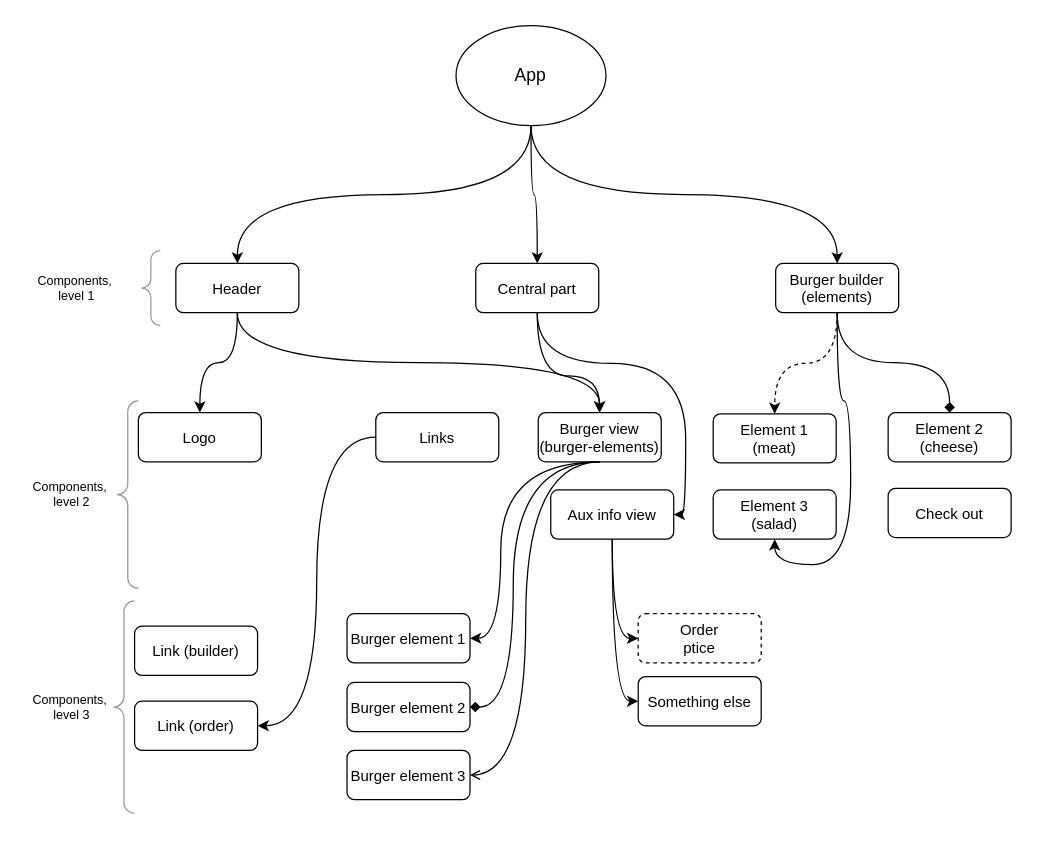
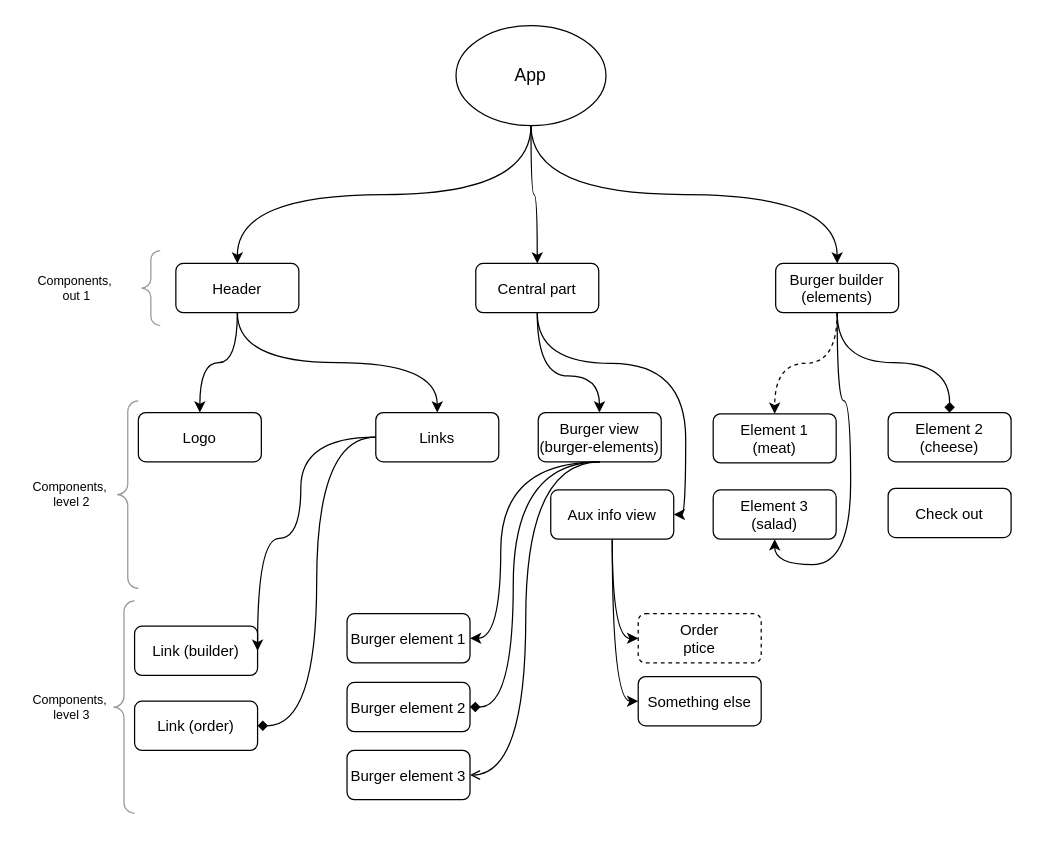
(75, 288) -> (75, 288)
(390, 362) -> (340, 363)
none -> (296, 524)
(290, 714) -> (268, 726)
